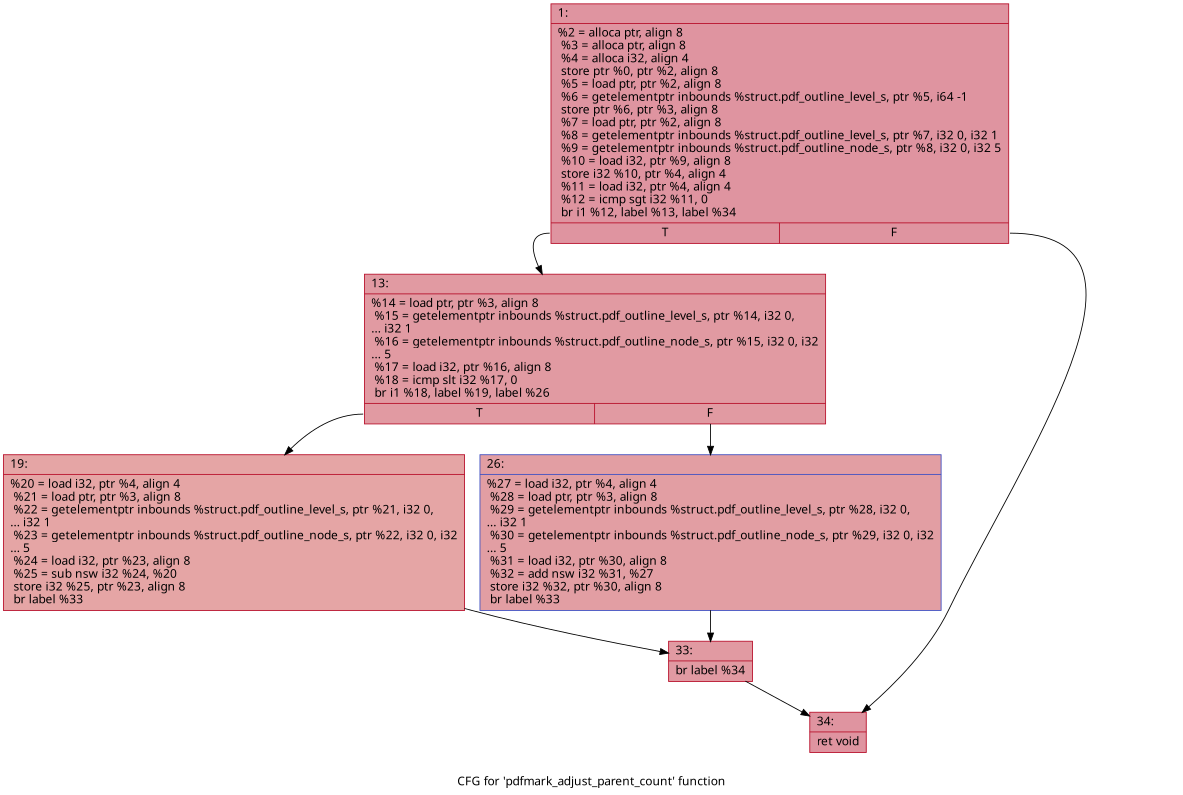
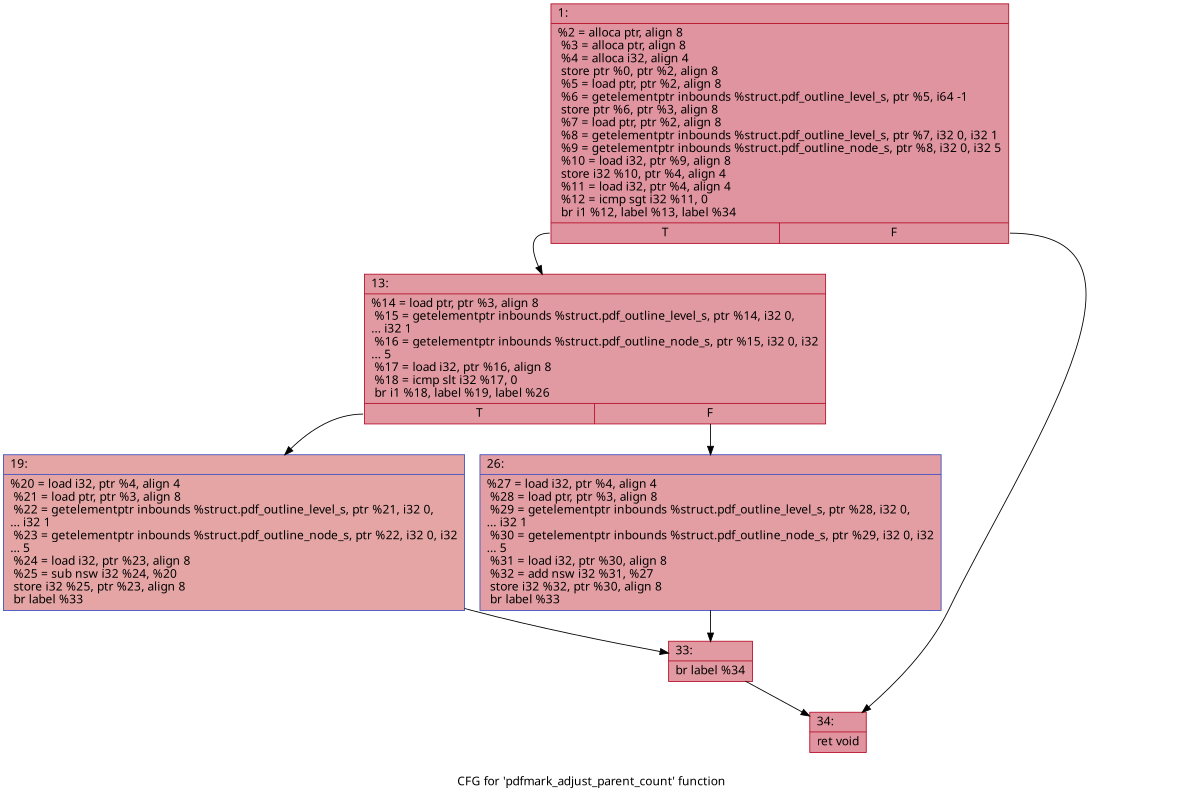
(234, 533) -> (234, 533)
